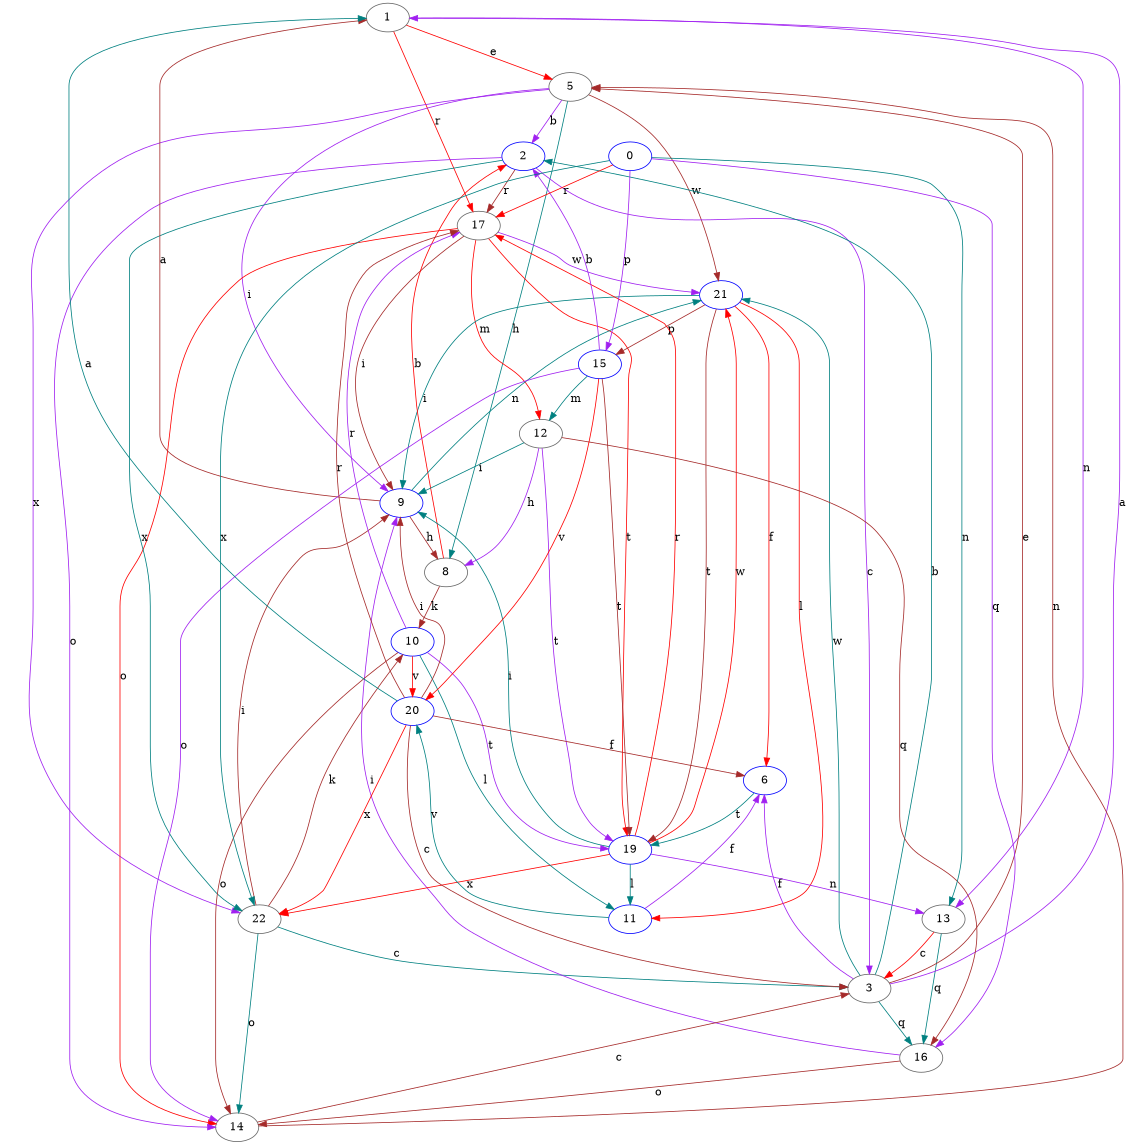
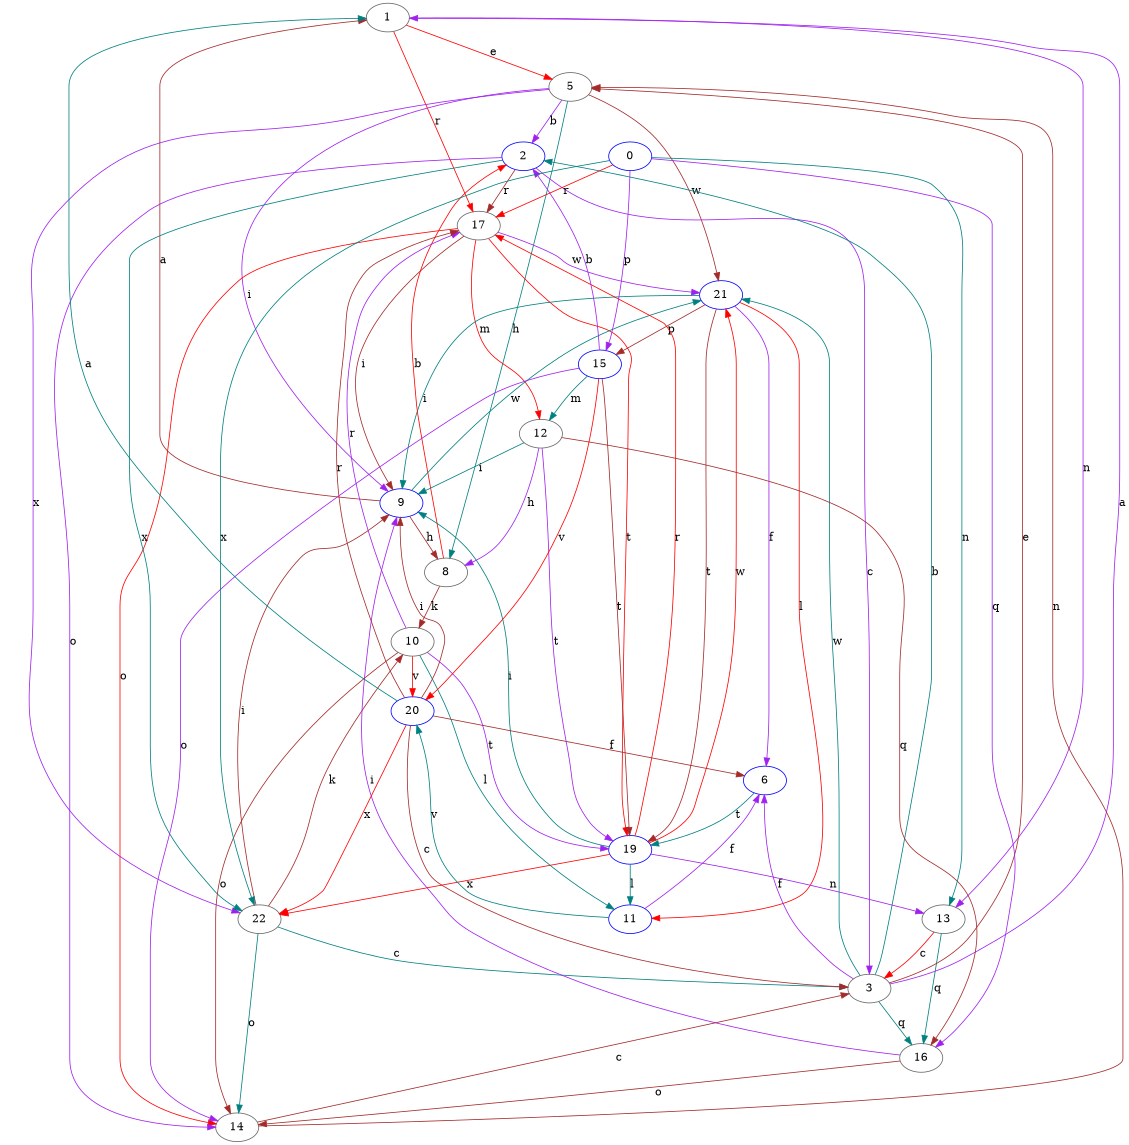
(516, 399) -> (516, 399)
(769, 526) -> (769, 526)
(413, 642) -> (413, 642)
